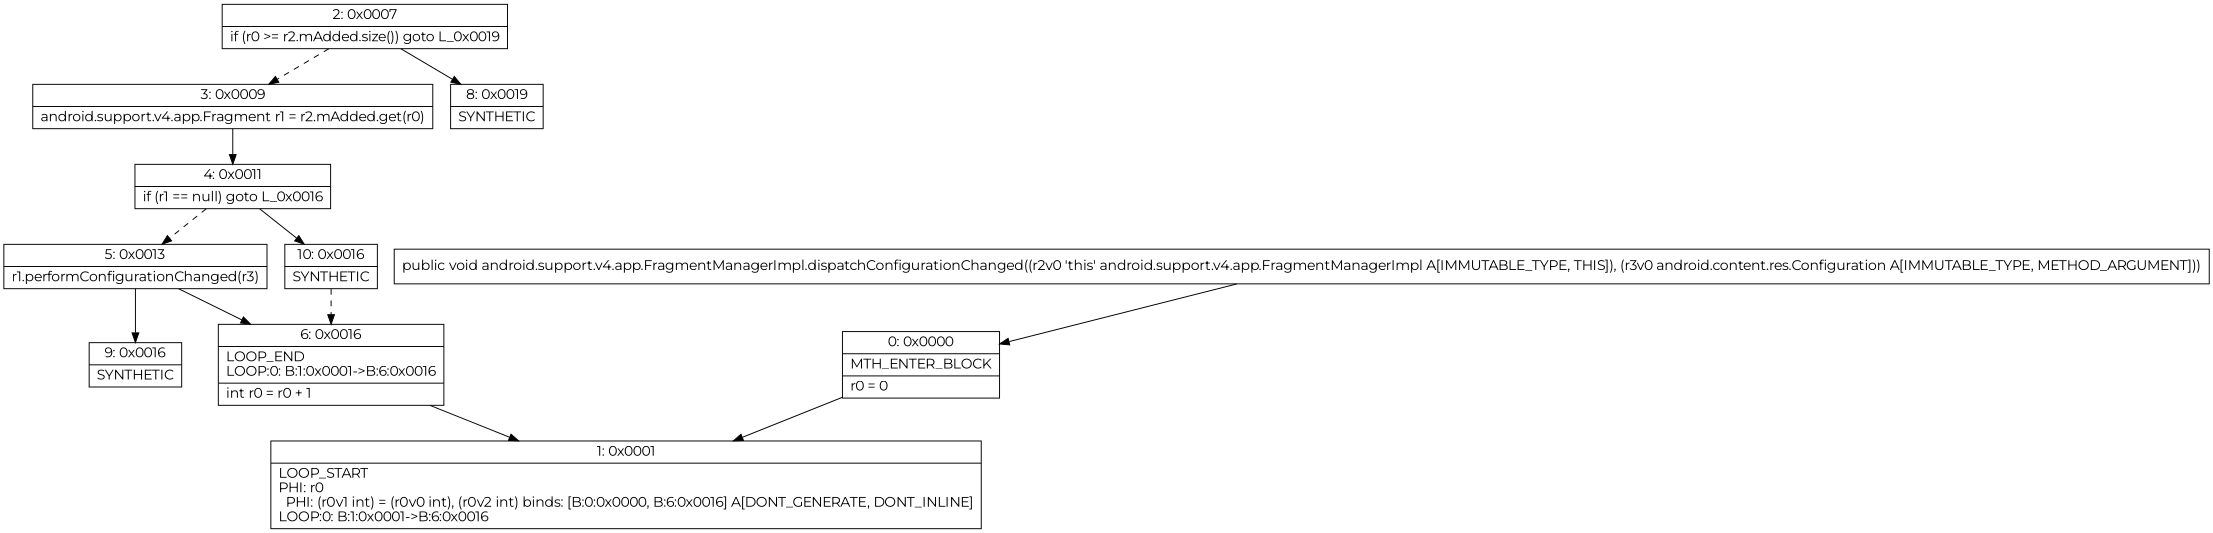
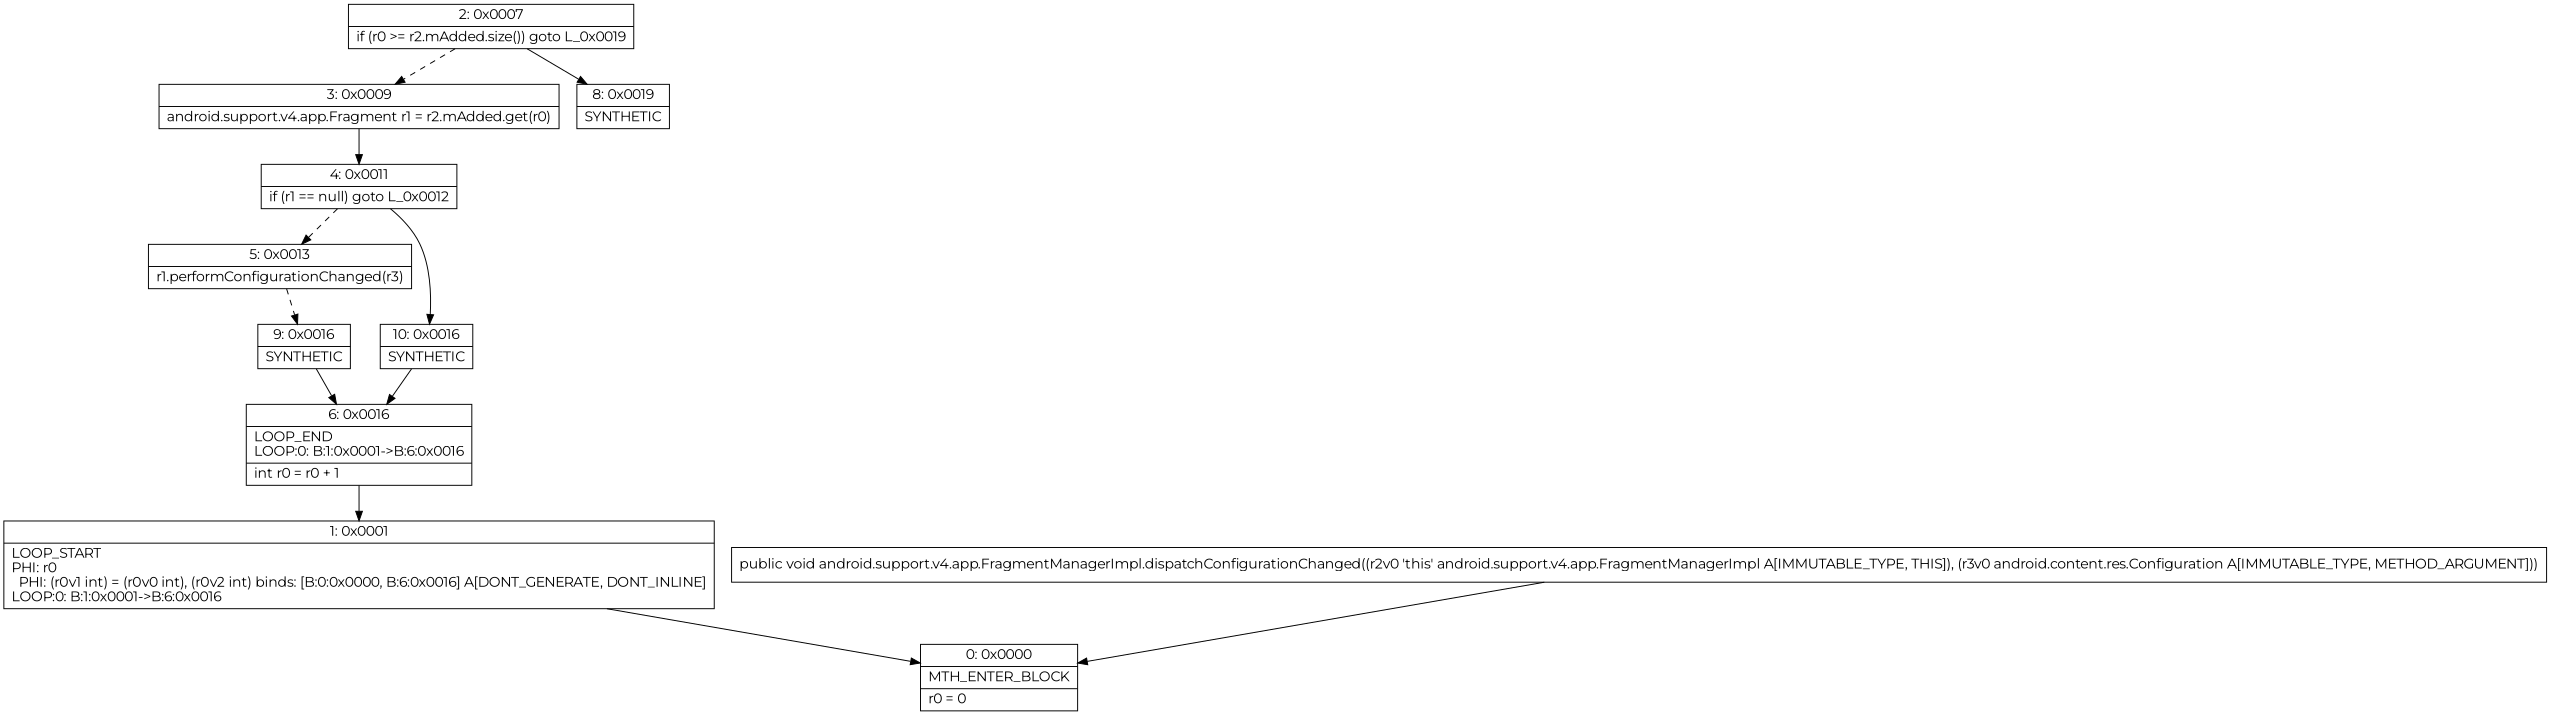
(233, 197) -> (359, 197)
(331, 302) -> (402, 383)
(210, 304) -> (324, 382)
(135, 311) -> (291, 302)
(793, 417) -> (759, 635)
